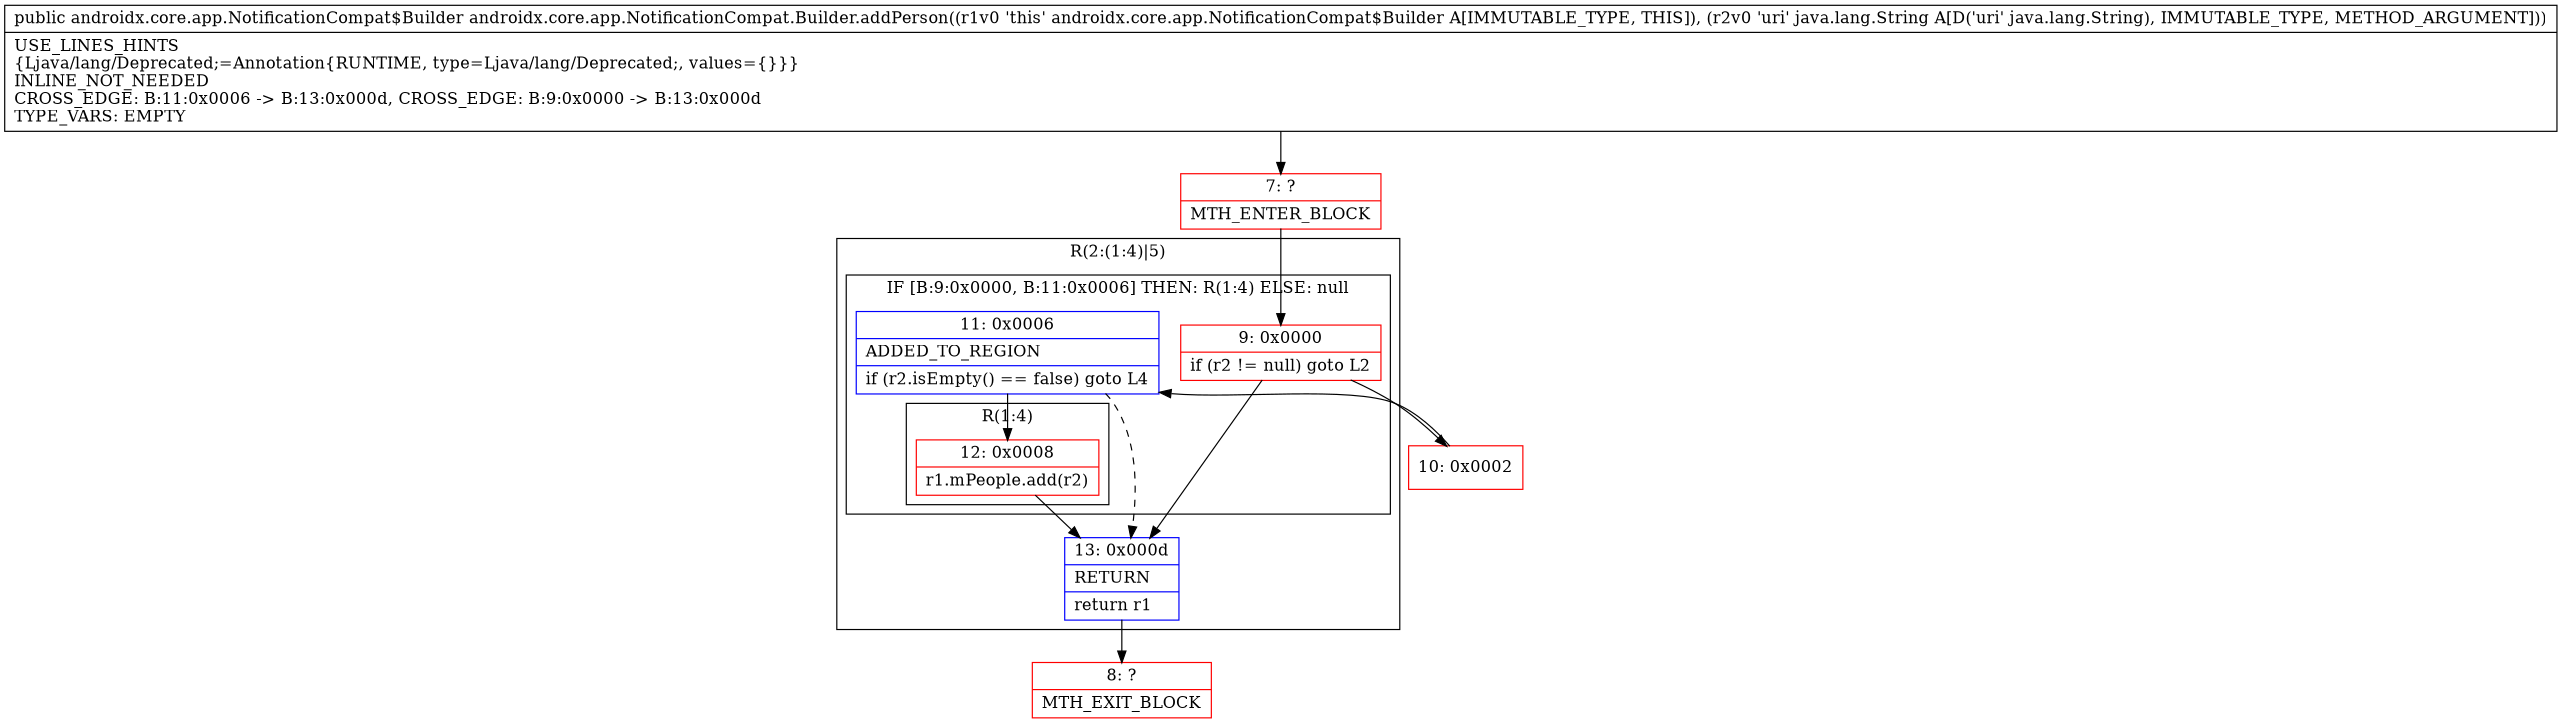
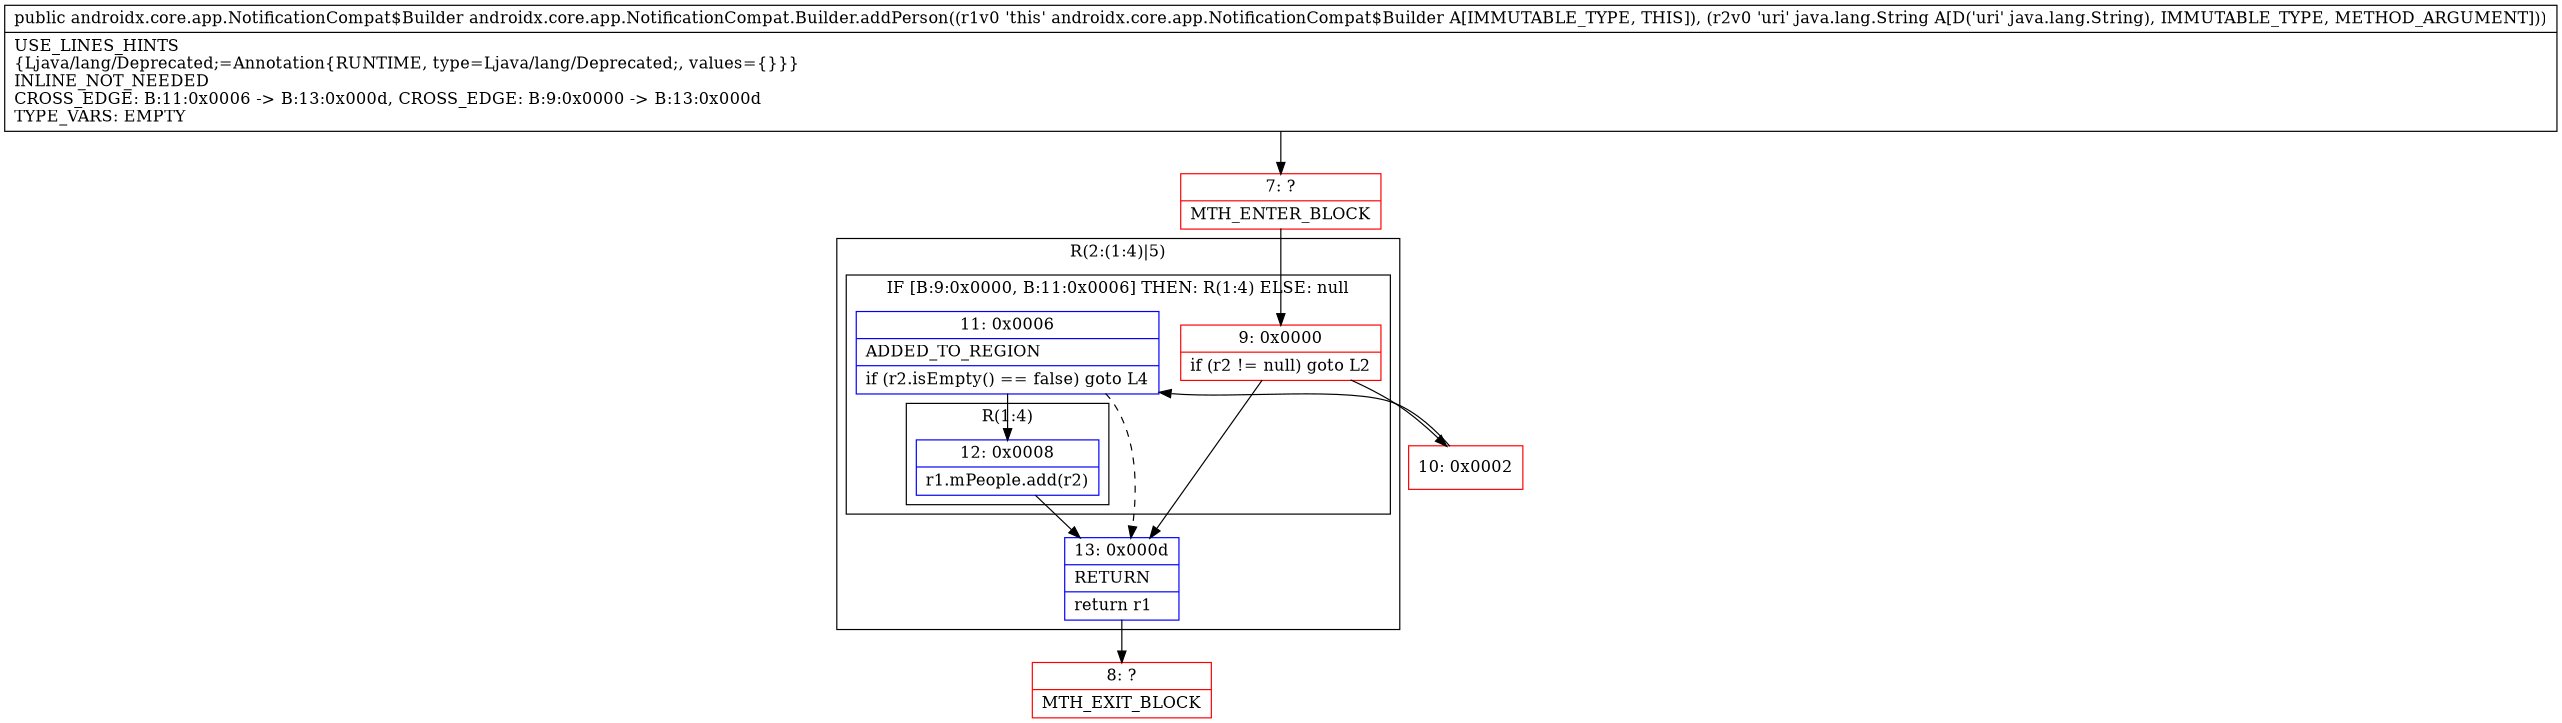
(1008, 468) -> (1008, 468)
